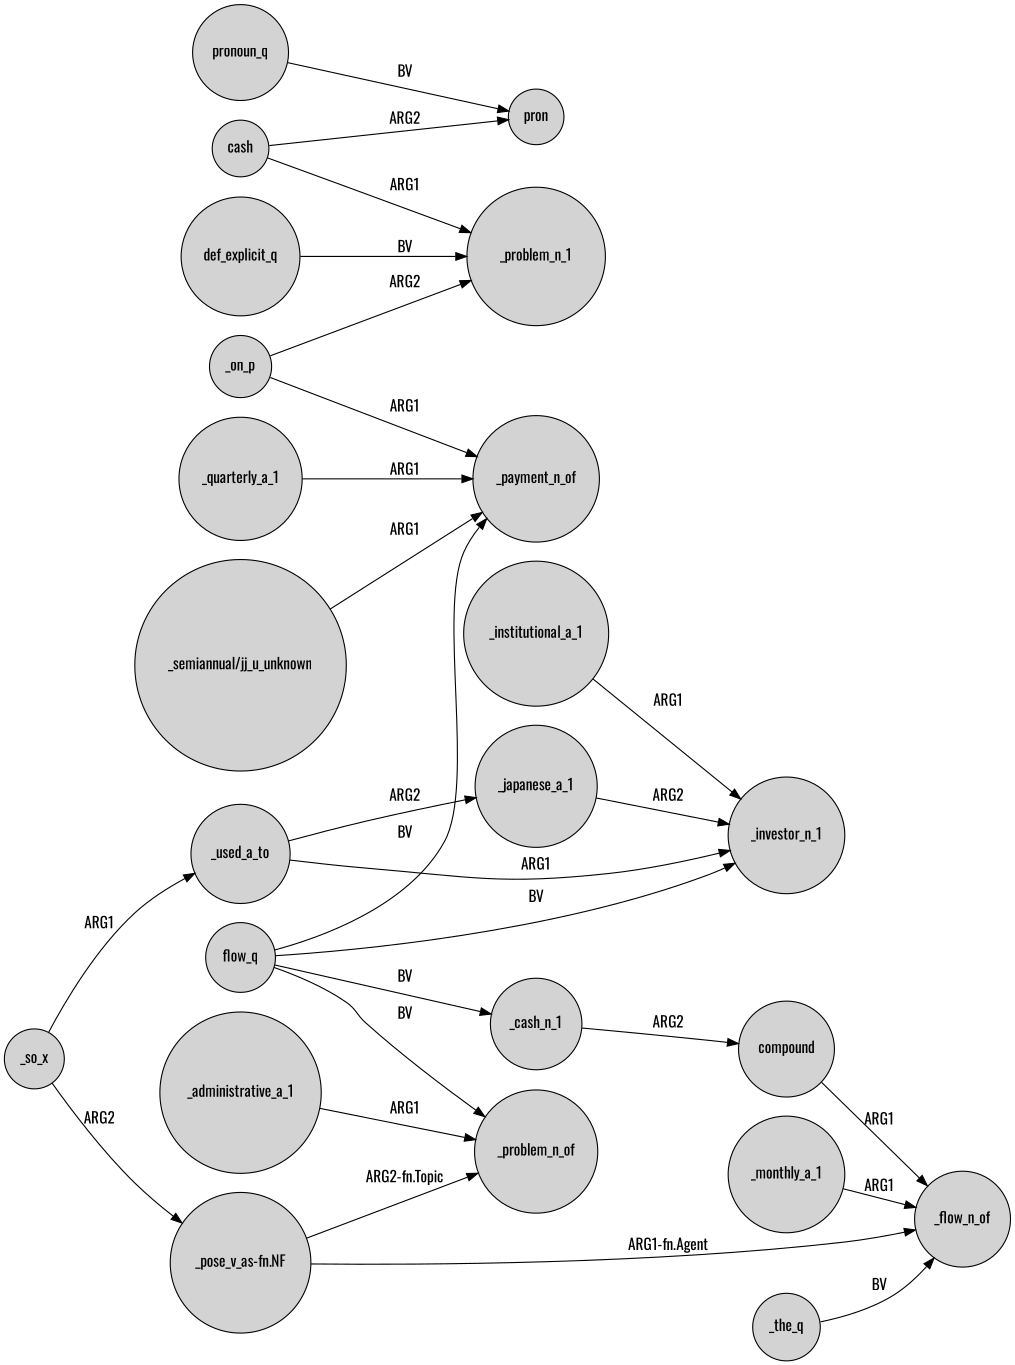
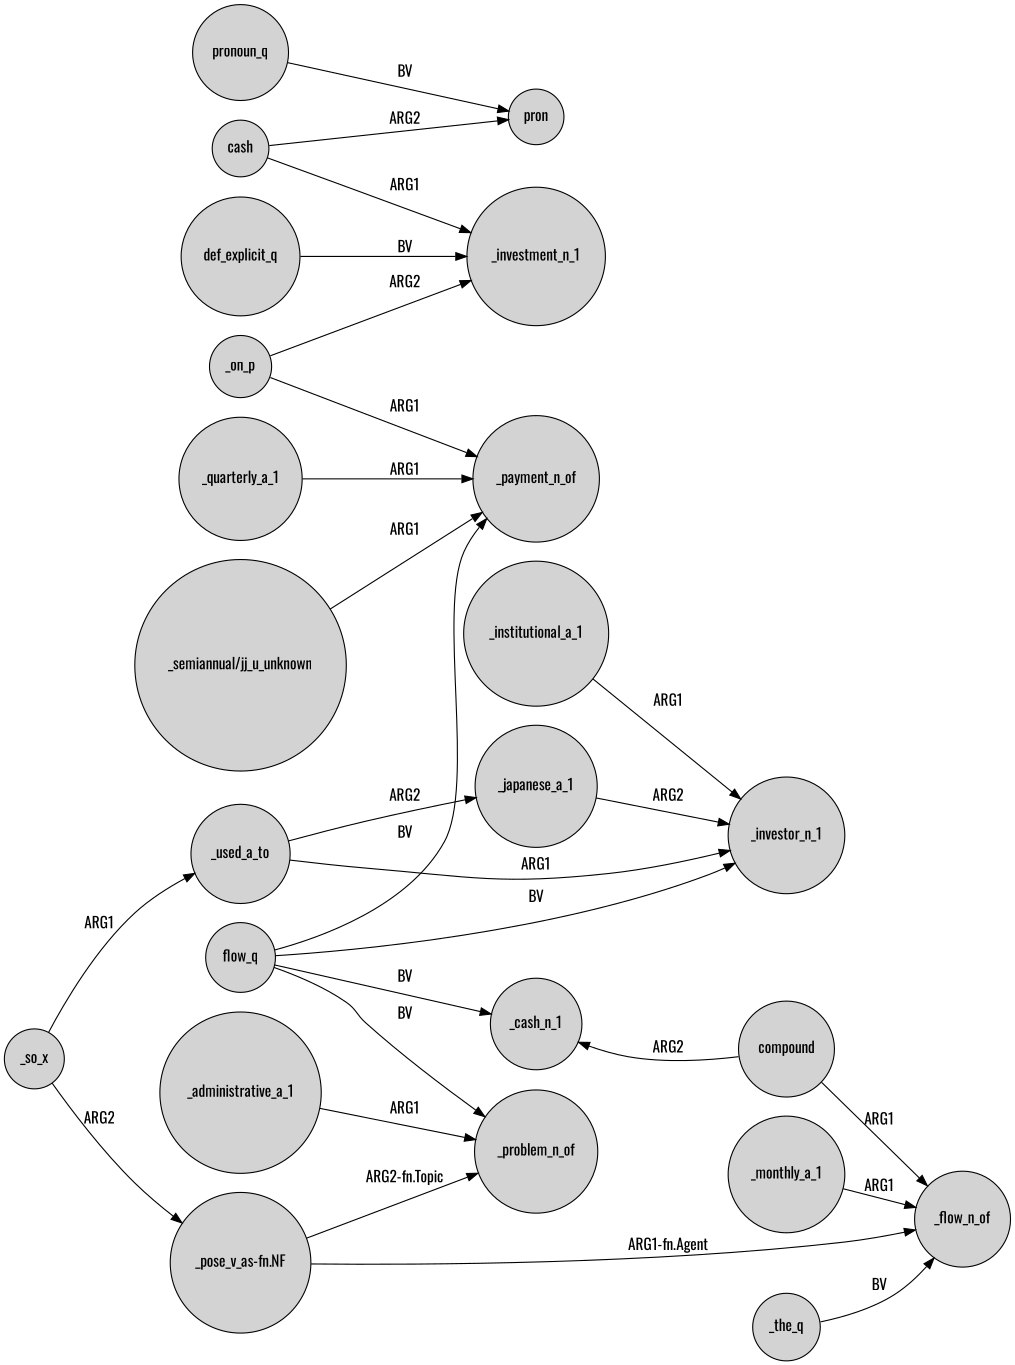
(536, 256) -> (536, 256)
(655, 1035) -> (663, 1060)
